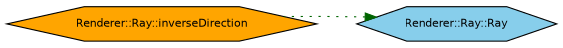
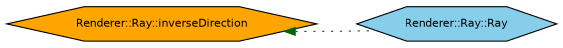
(325, 16) -> (336, 31)
